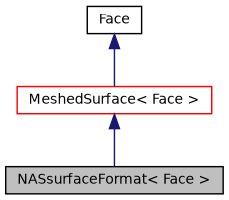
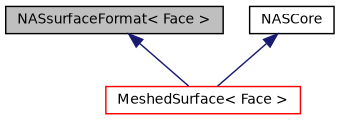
(114, 20) -> (292, 20)
(114, 148) -> (164, 65)
